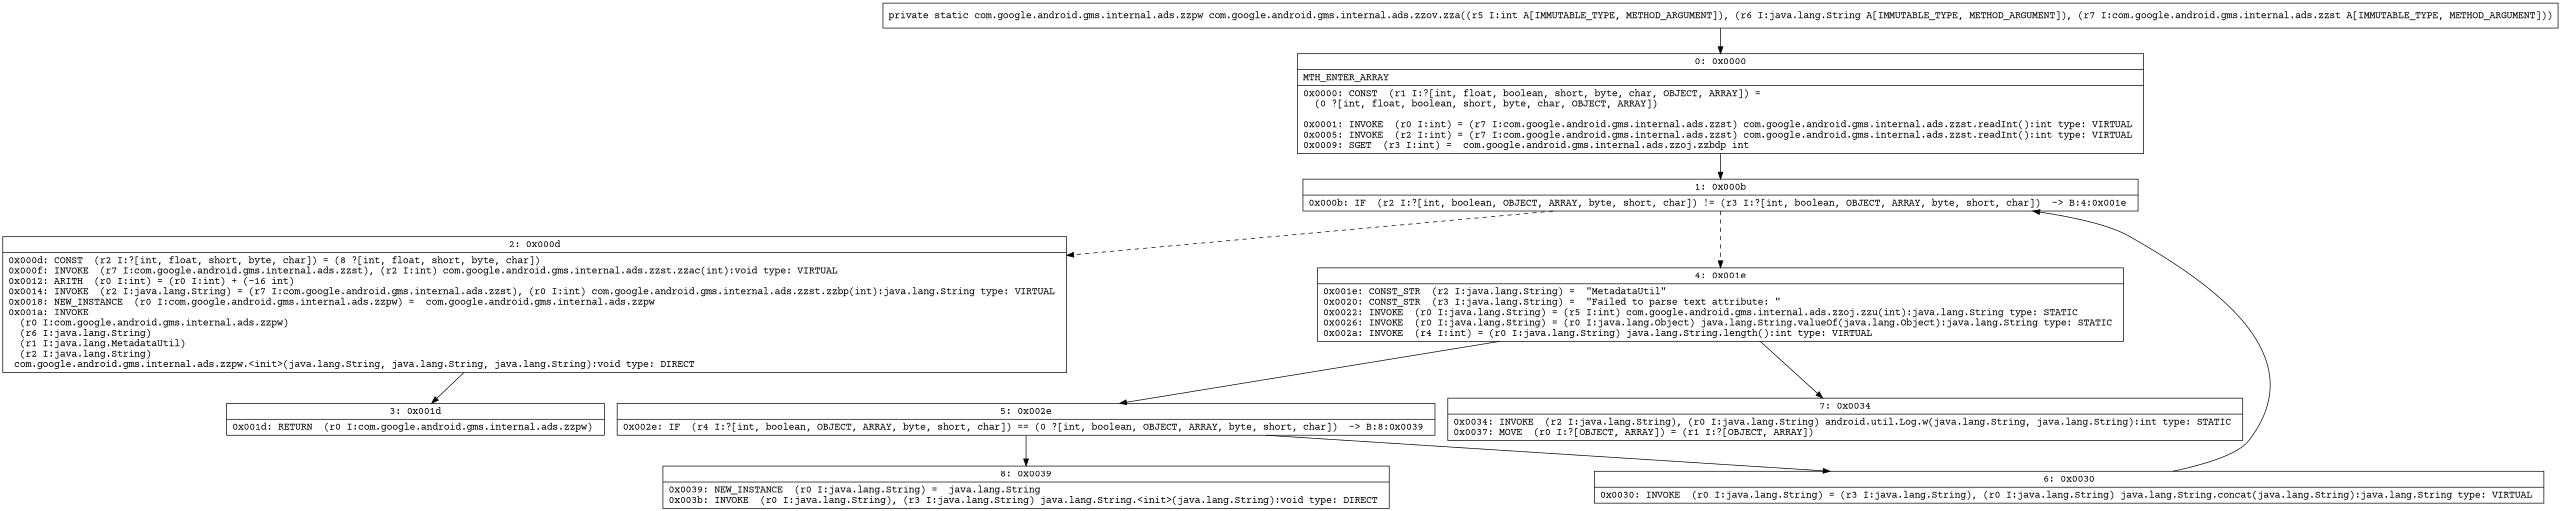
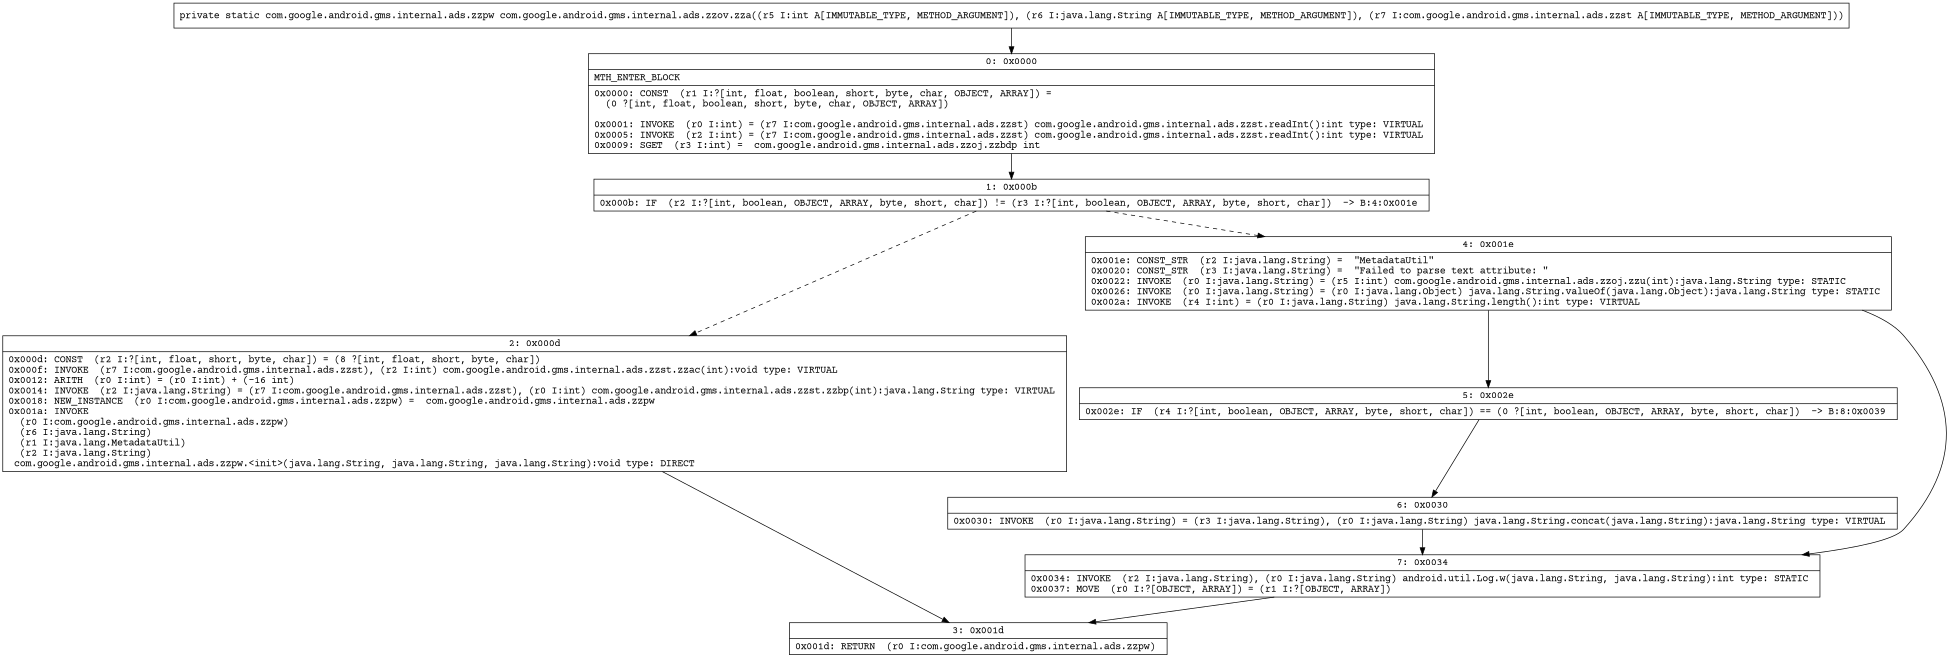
(1346, 77) -> (637, 77)
(2235, 314) -> (1422, 539)
(1026, 487) -> none
none -> (1185, 609)
